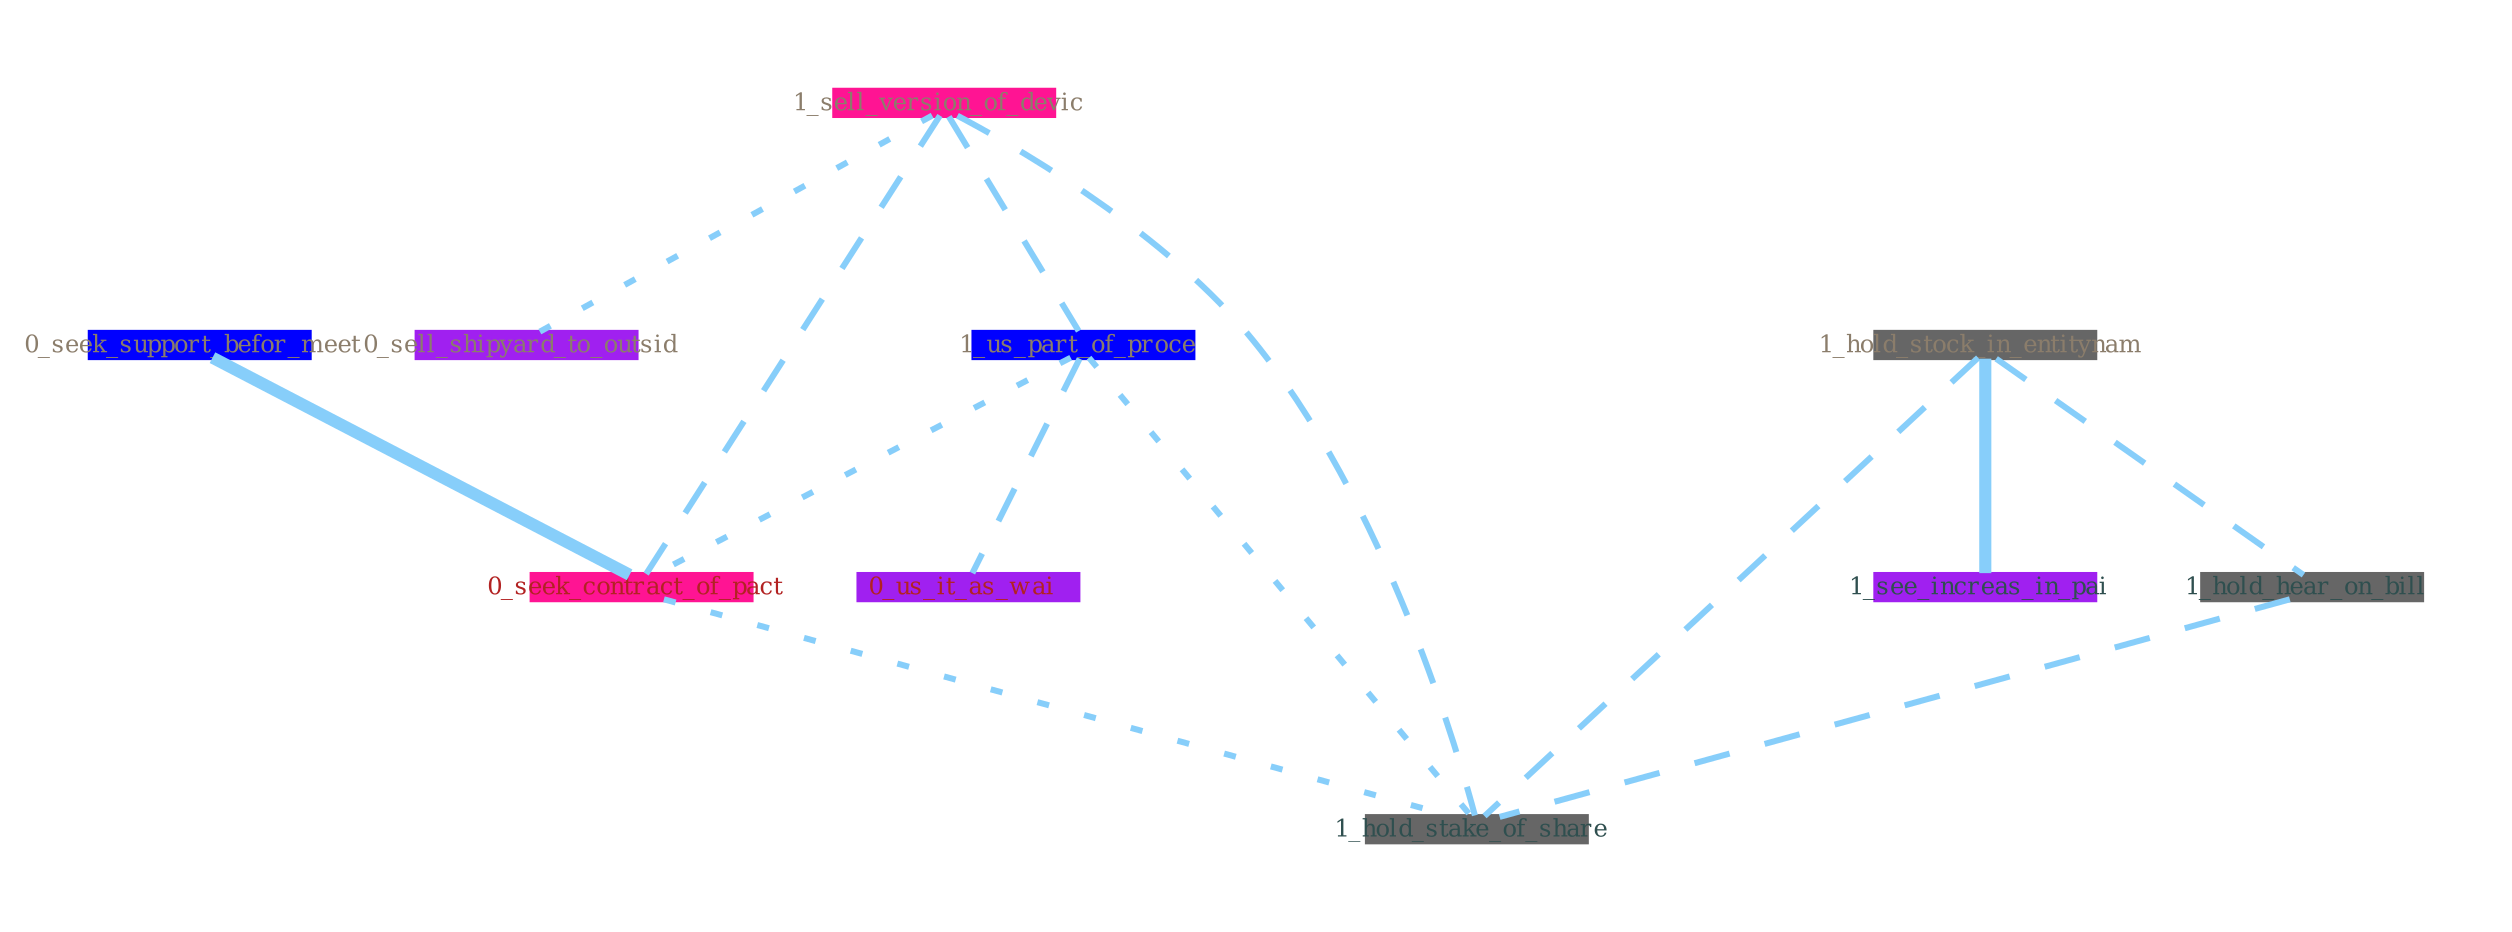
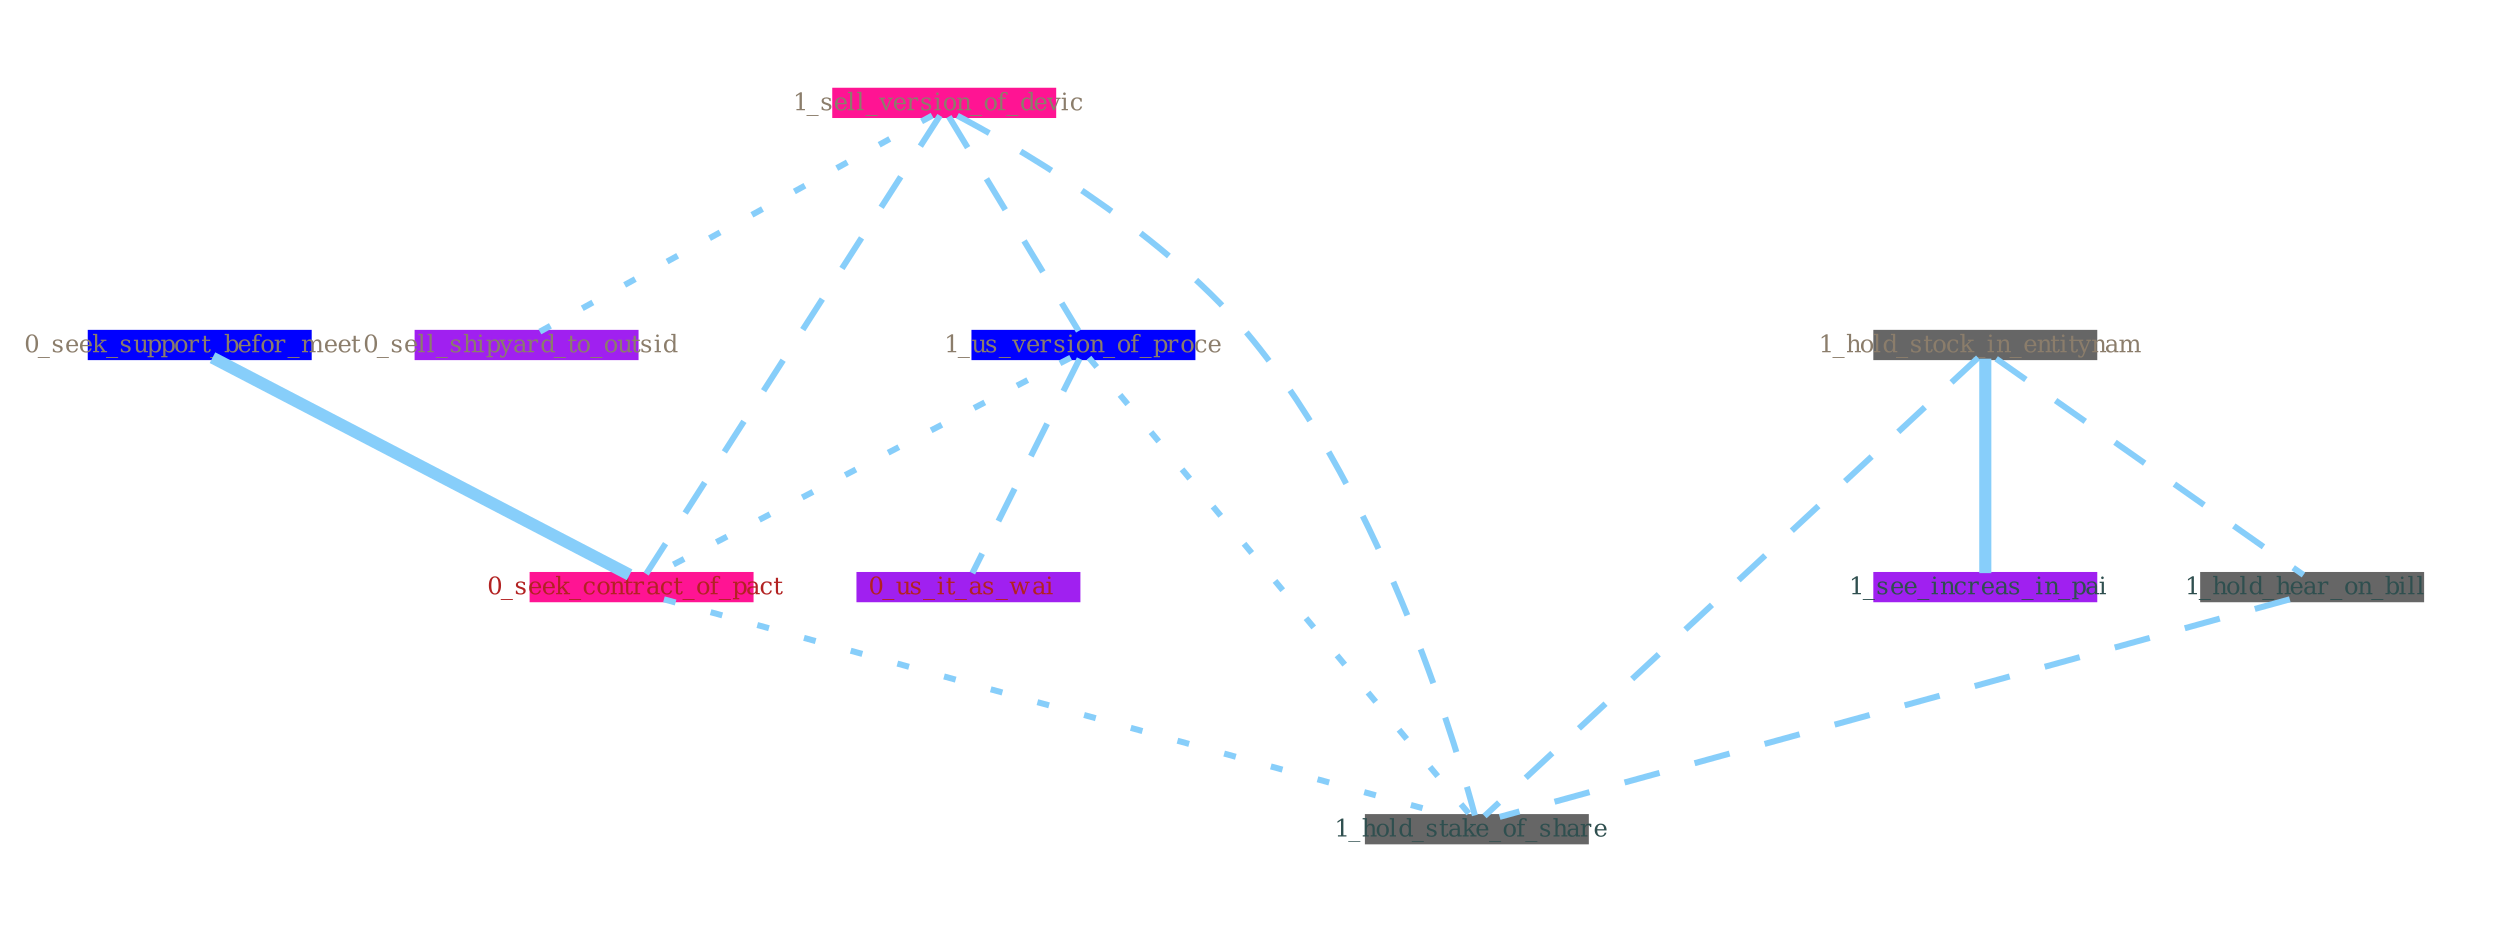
(1083, 345) -> (1083, 345)
